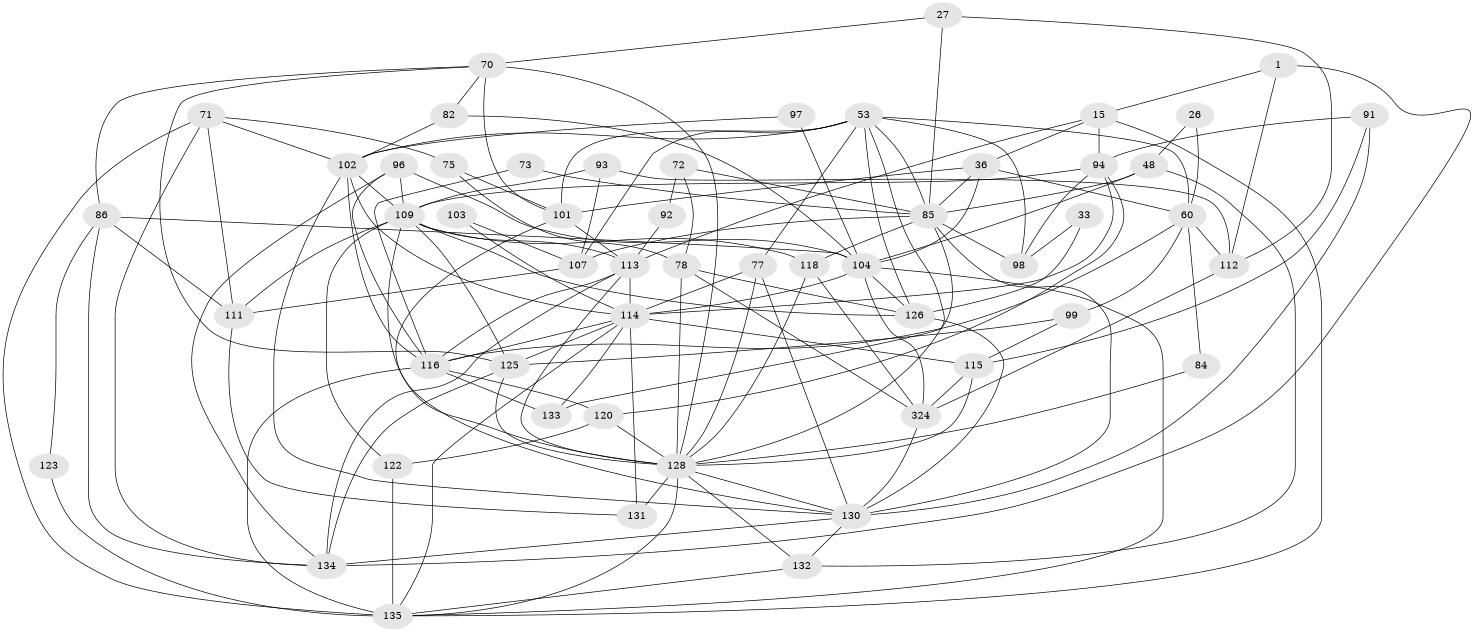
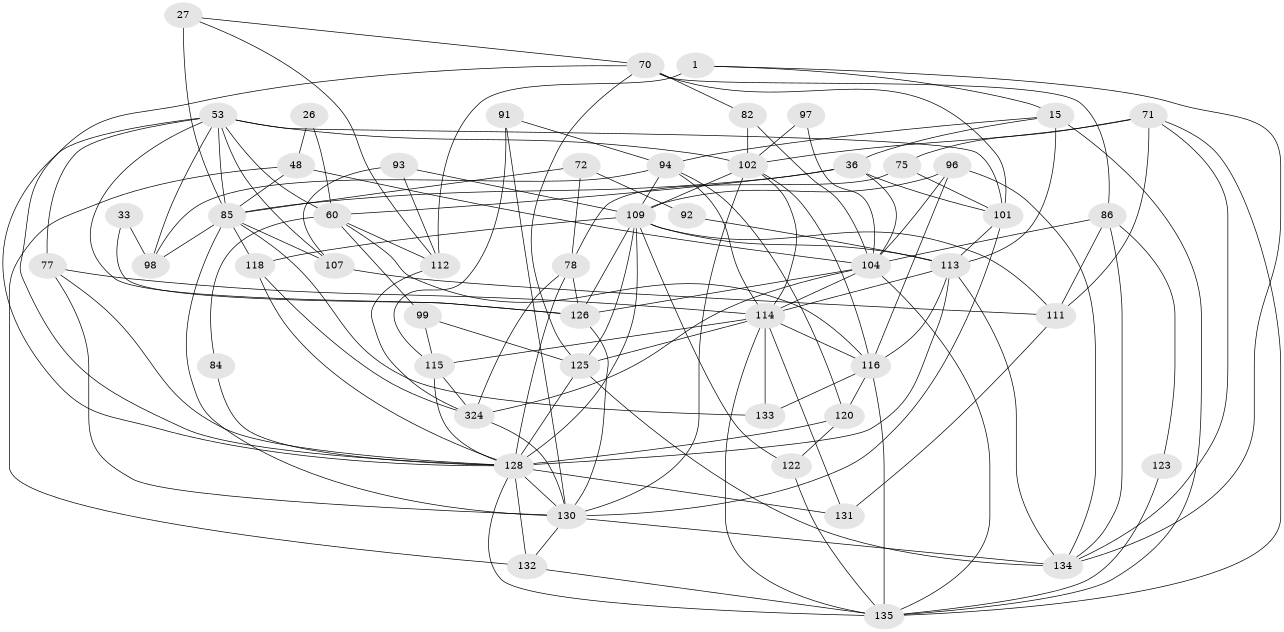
(526, 166) -> none
(457, 216) -> none
